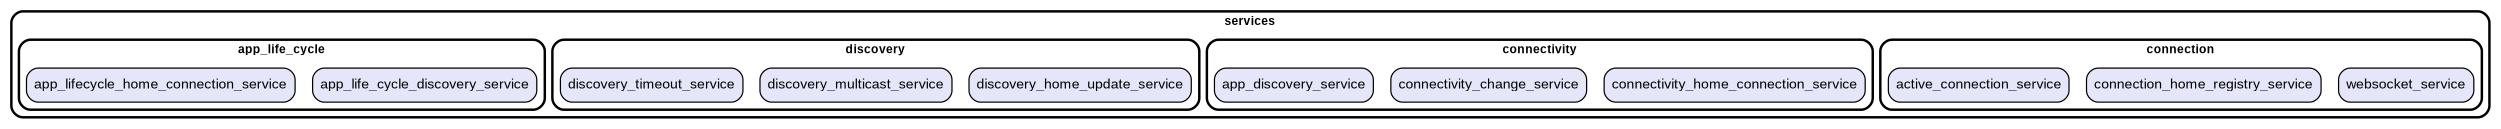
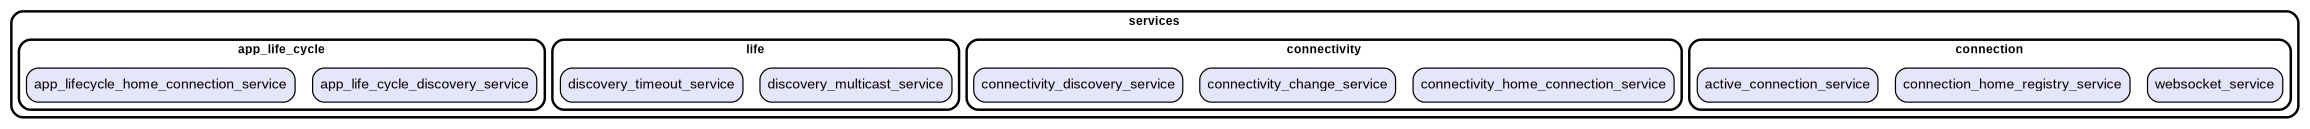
(876, 50) -> (756, 50)
(1080, 85) -> none
(1294, 85) -> (1078, 85)
